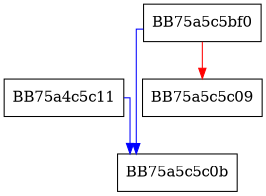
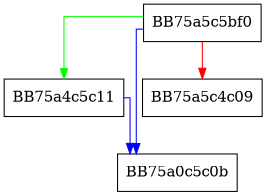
none -> (78, 17)
(202, 98) -> (202, 98)
(177, 173) -> (177, 173)
